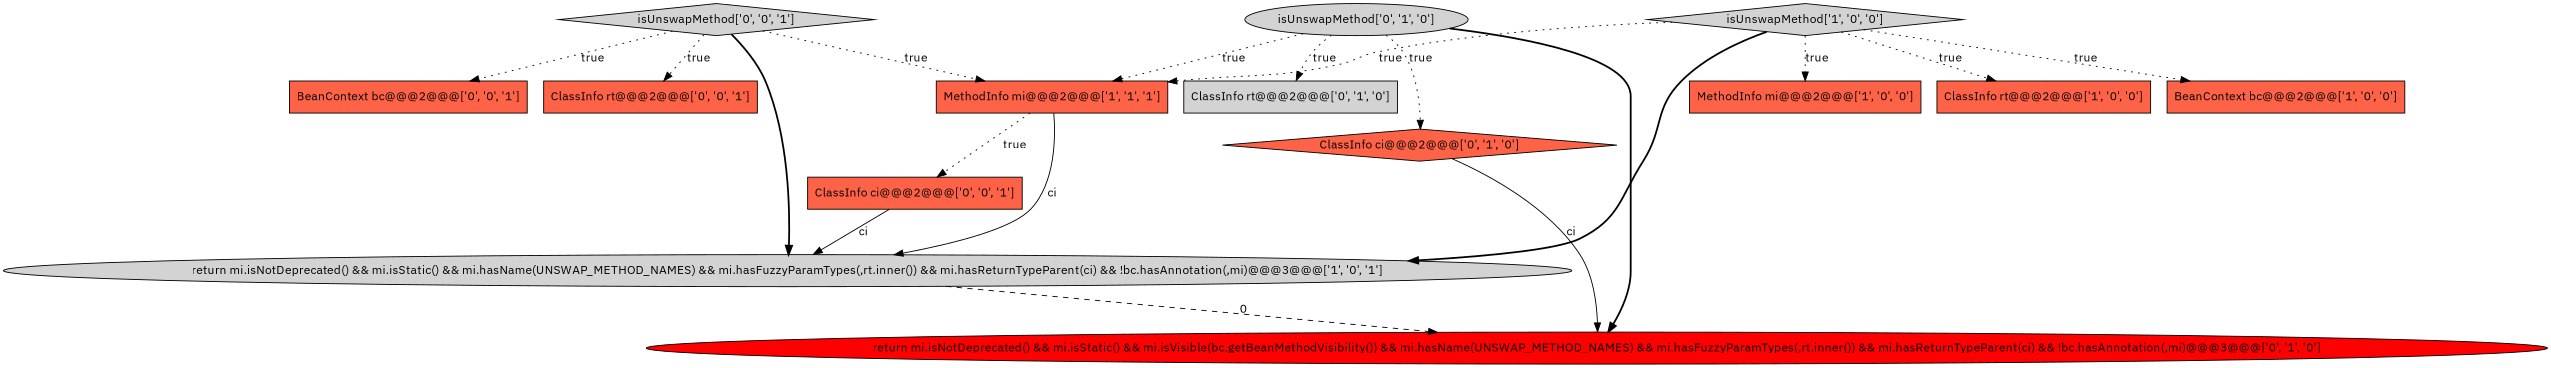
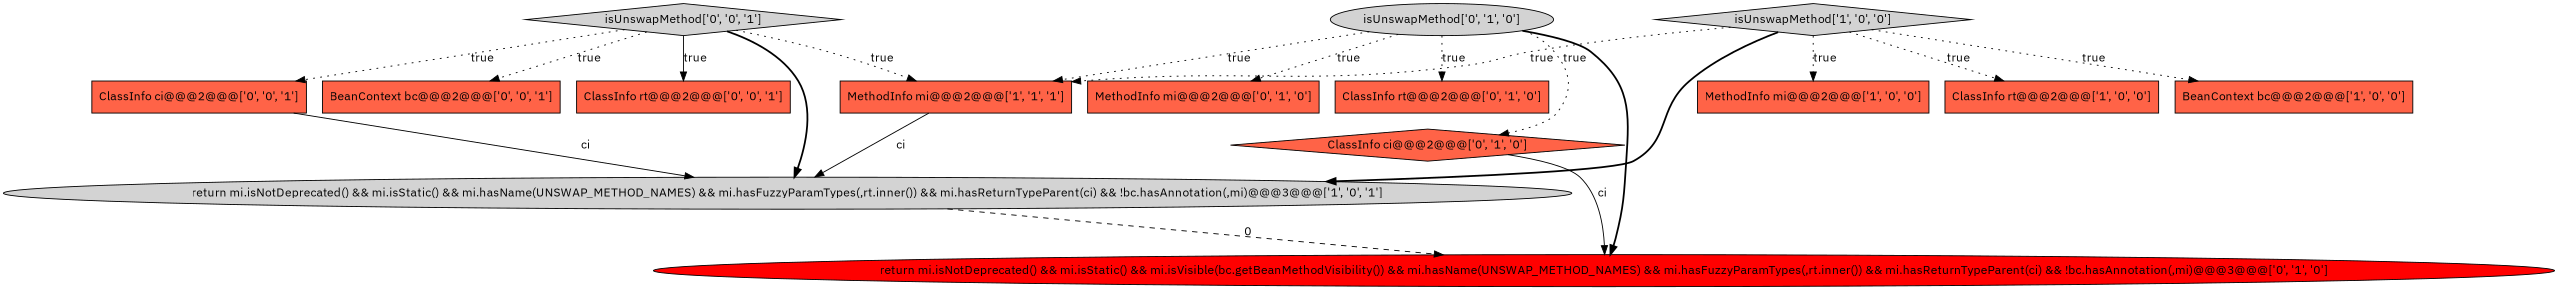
(687, 54) -> (683, 54)
none -> (1203, 97)
(1291, 97) -> (1442, 97)
(987, 142) -> (465, 55)
